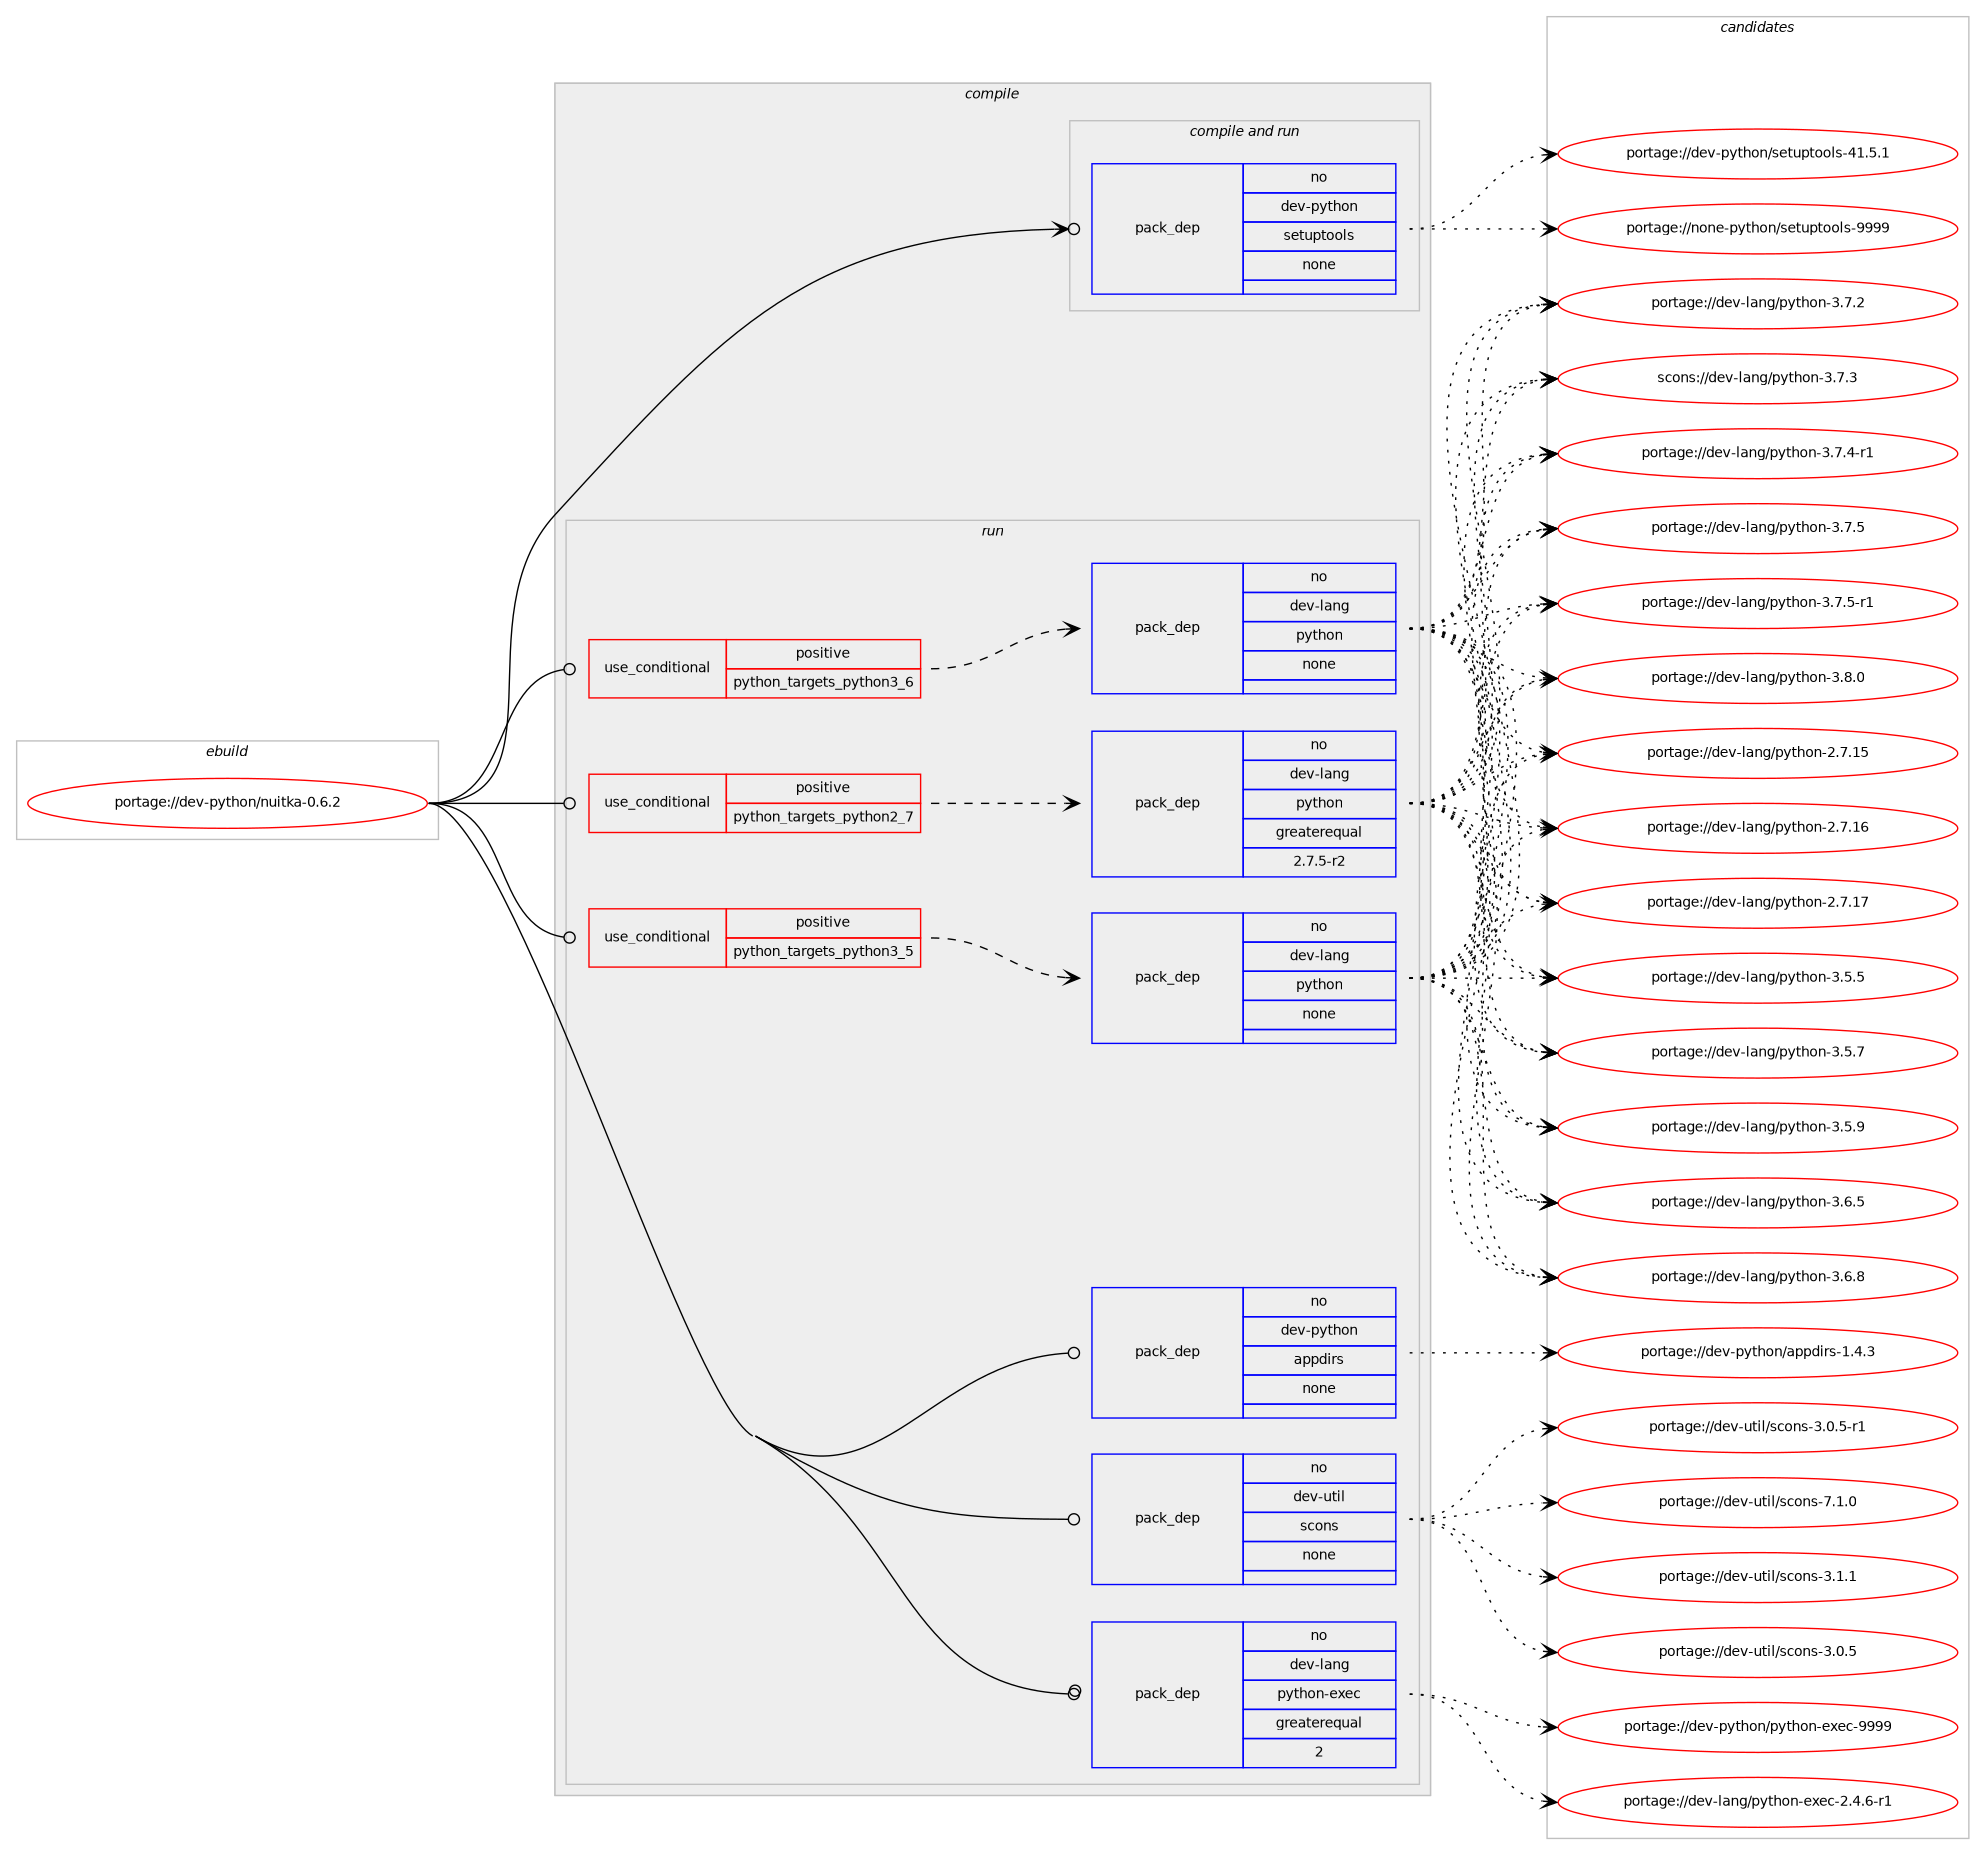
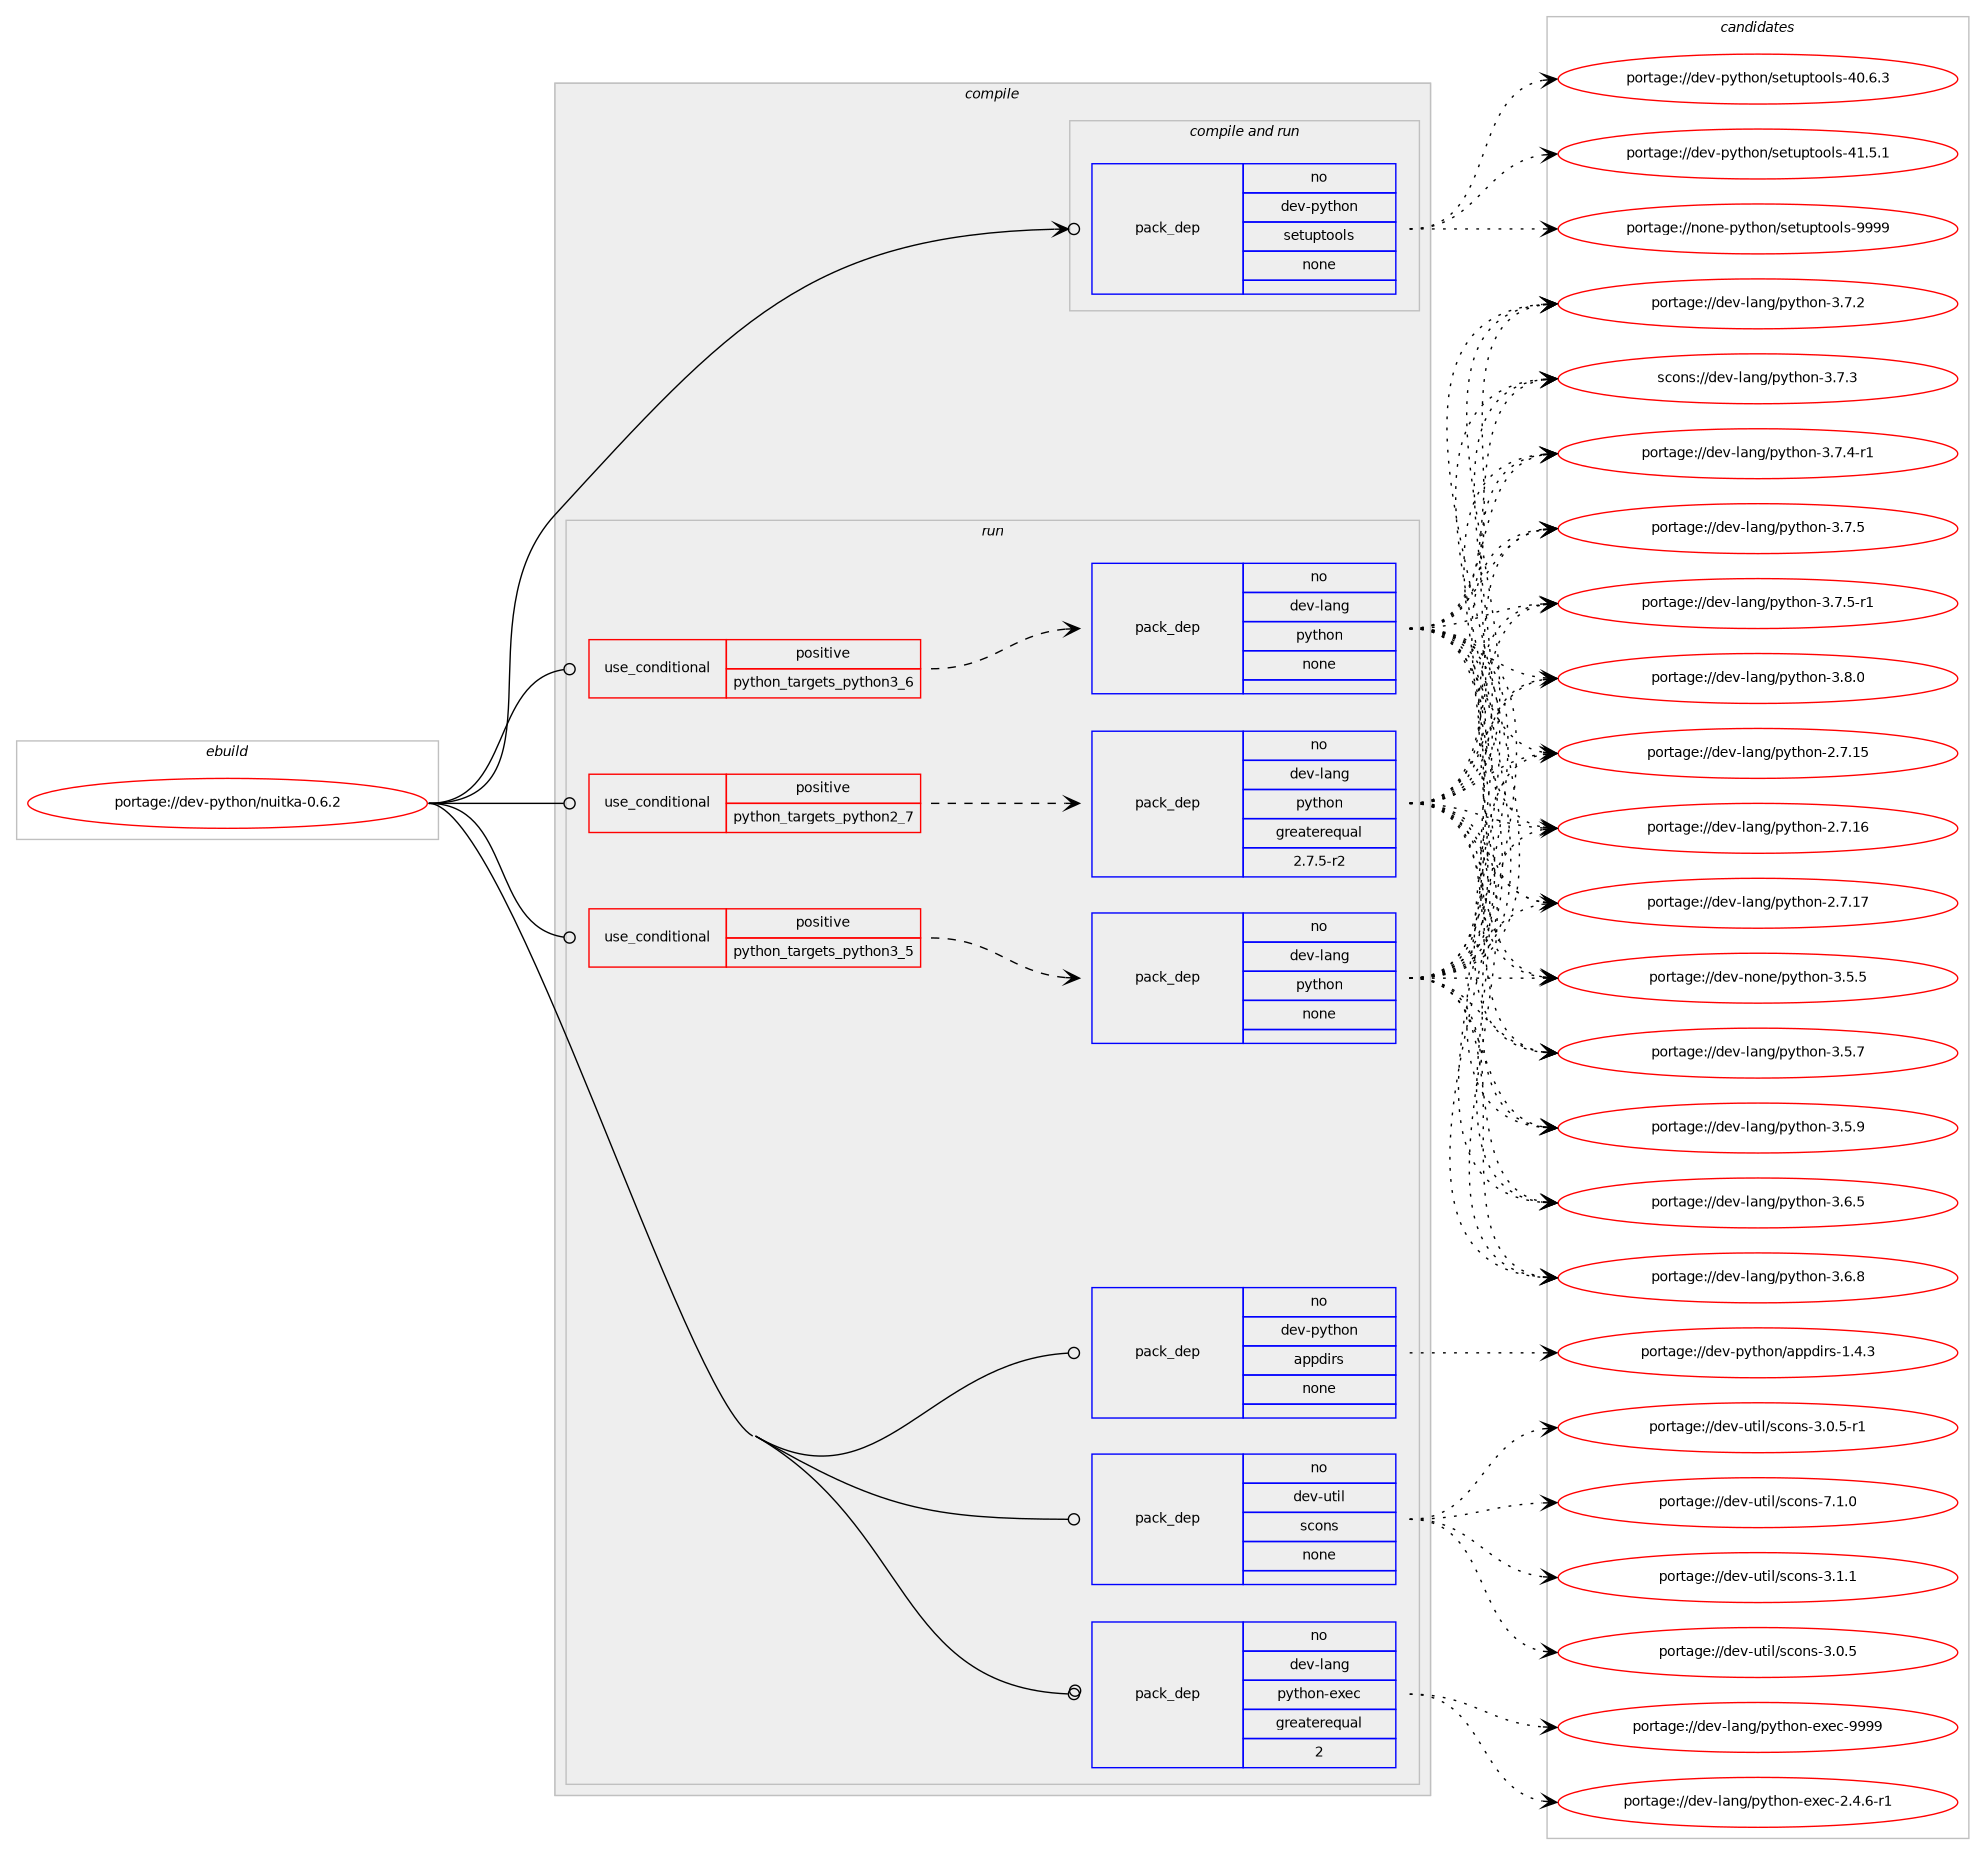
none -> (1758, 79)
(1758, 978) -> (1758, 978)
(1758, 1727) -> (1758, 1727)
